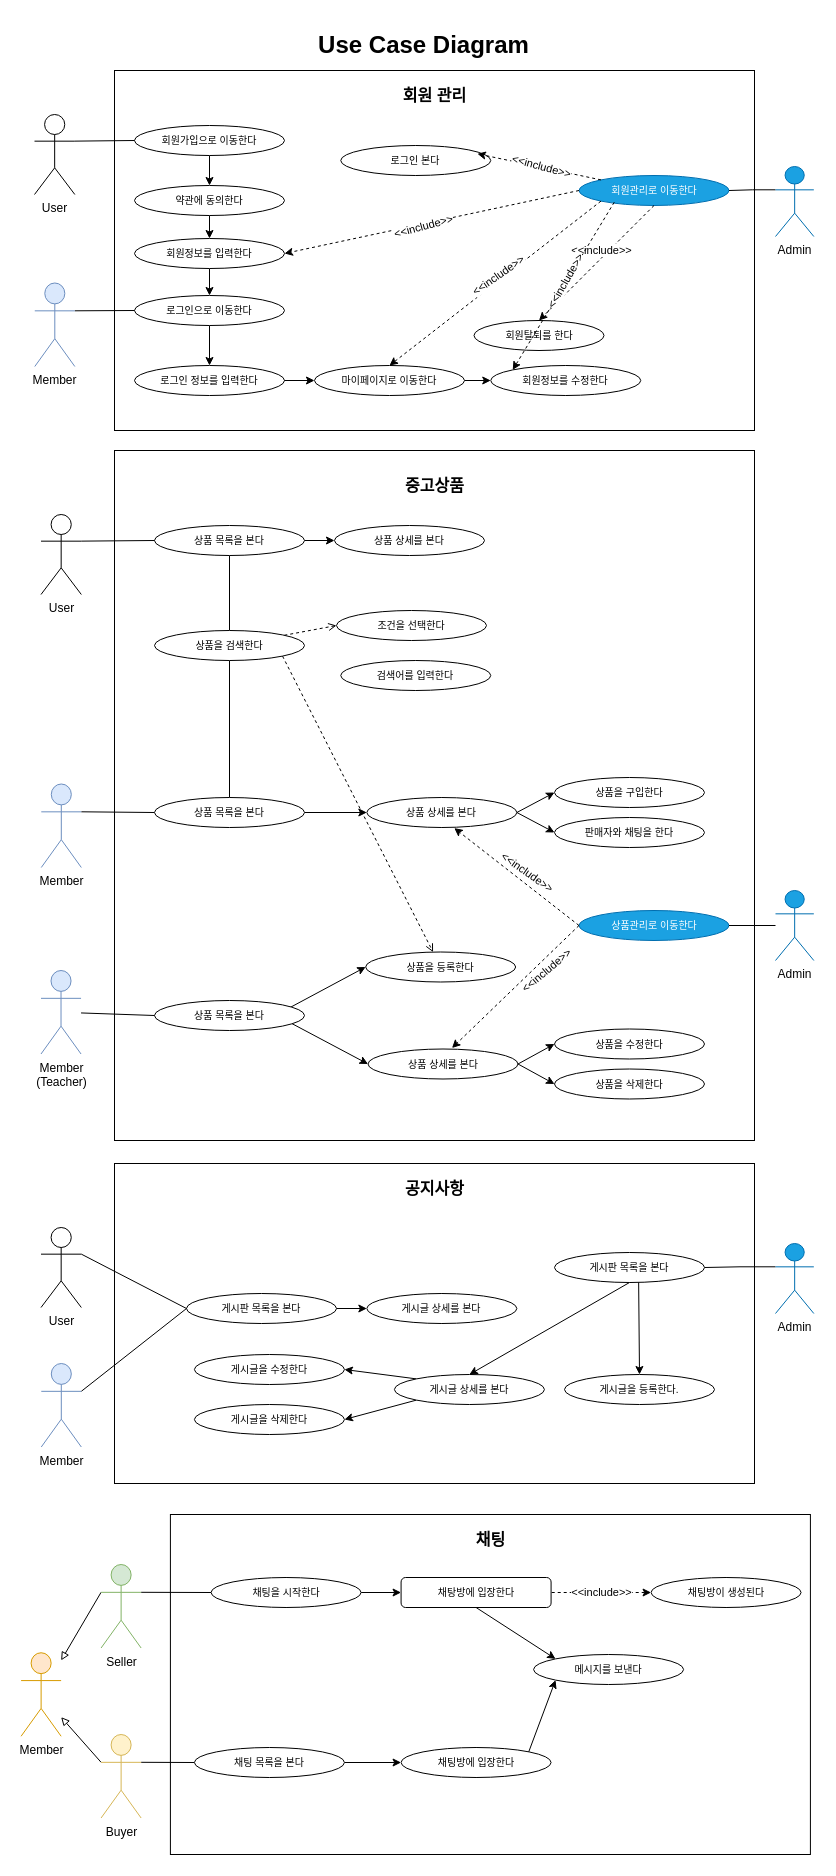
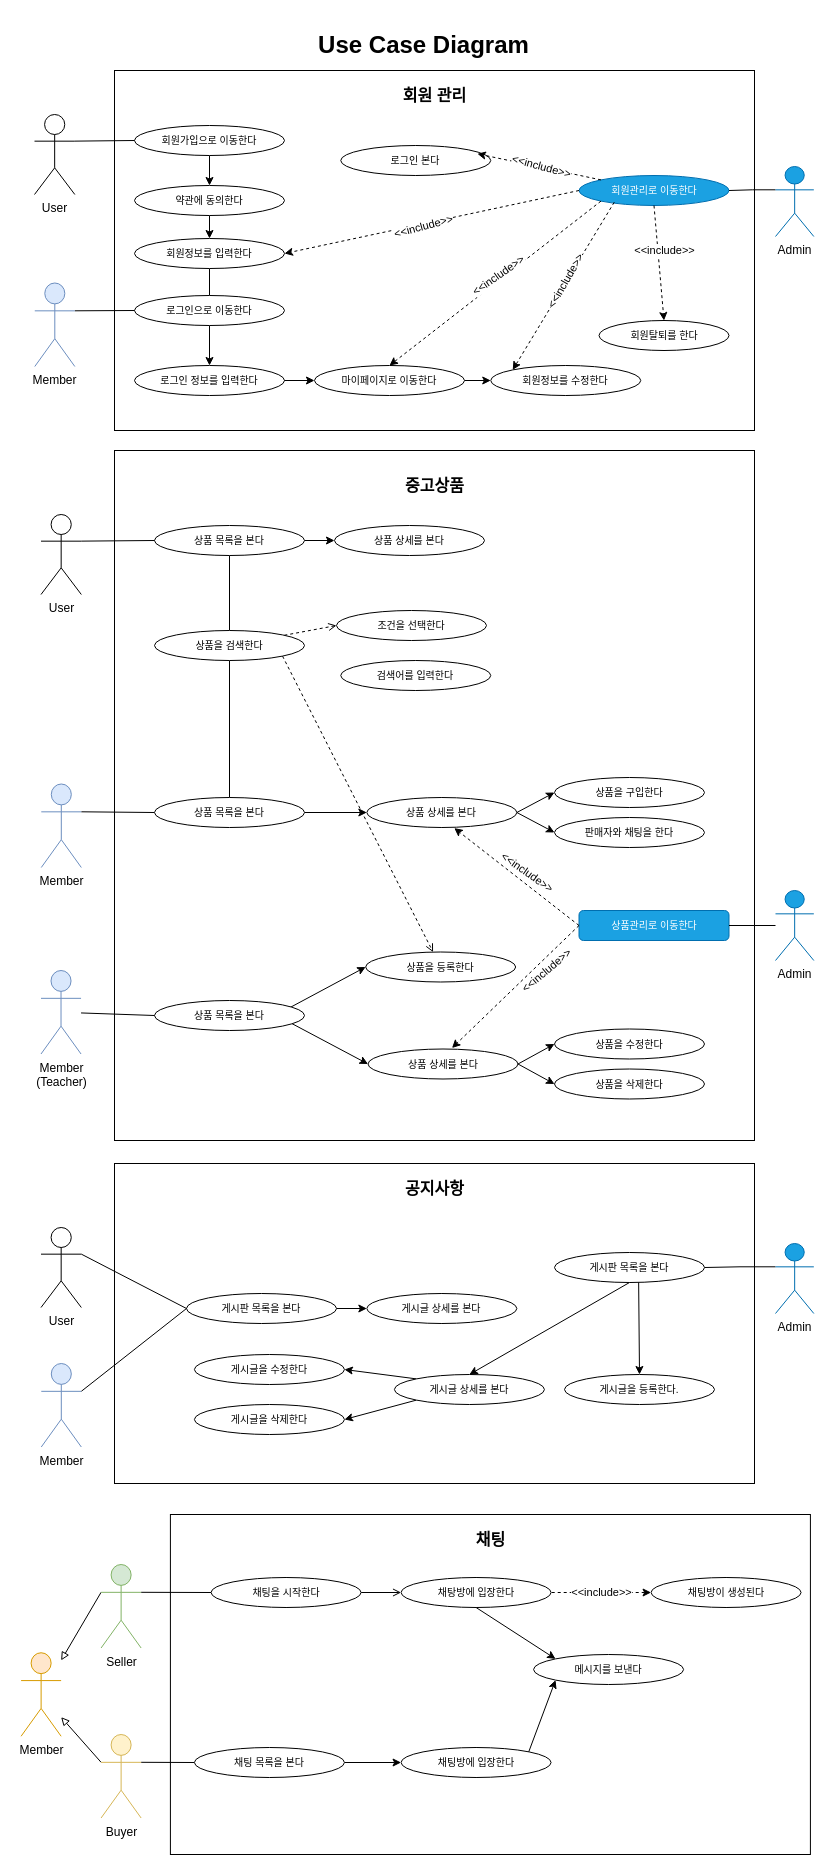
(210, 287) -> (210, 290)
(539, 336) -> (664, 336)
(654, 926) -> (654, 926)
(393, 1593) -> (394, 1593)
(476, 1593) -> (476, 1593)
